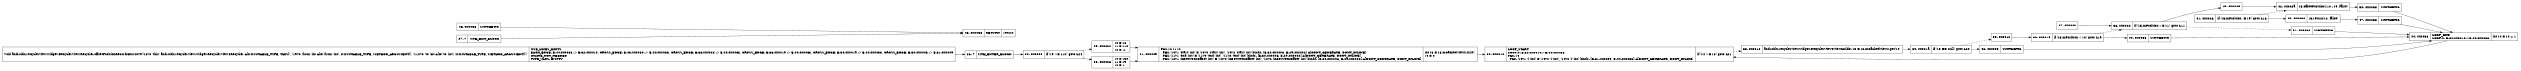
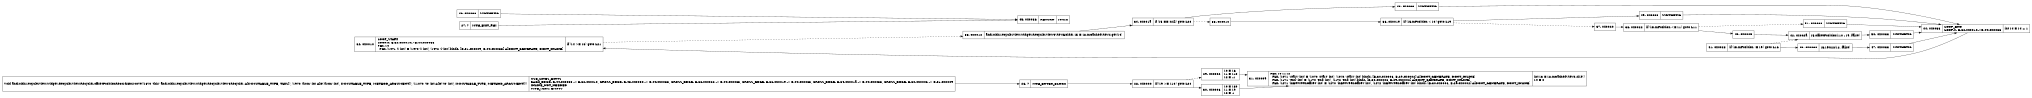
(2107, 32) -> (1523, 25)
(484, 39) -> (484, 26)
(1480, 54) -> none
